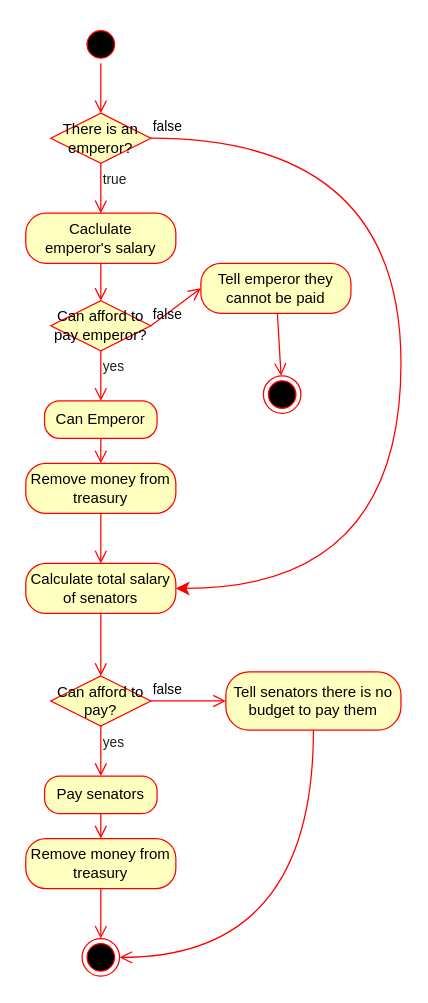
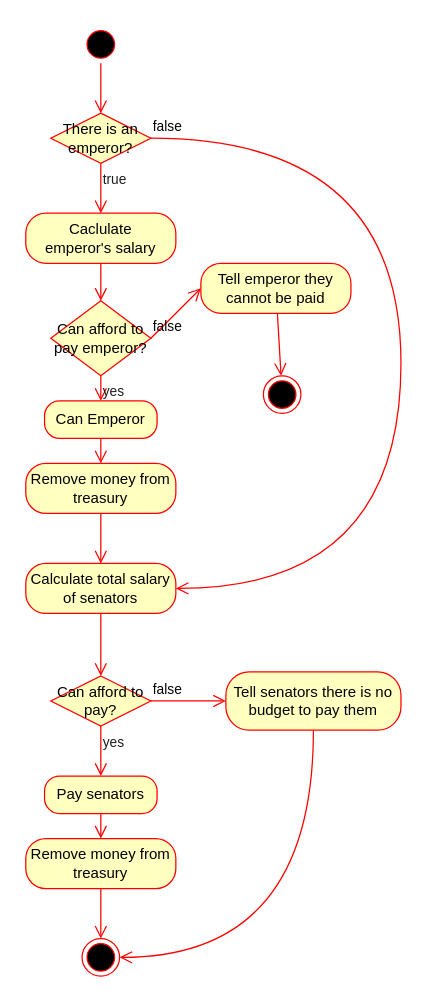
(101, 326) -> (101, 338)
(186, 588) -> (184, 588)
